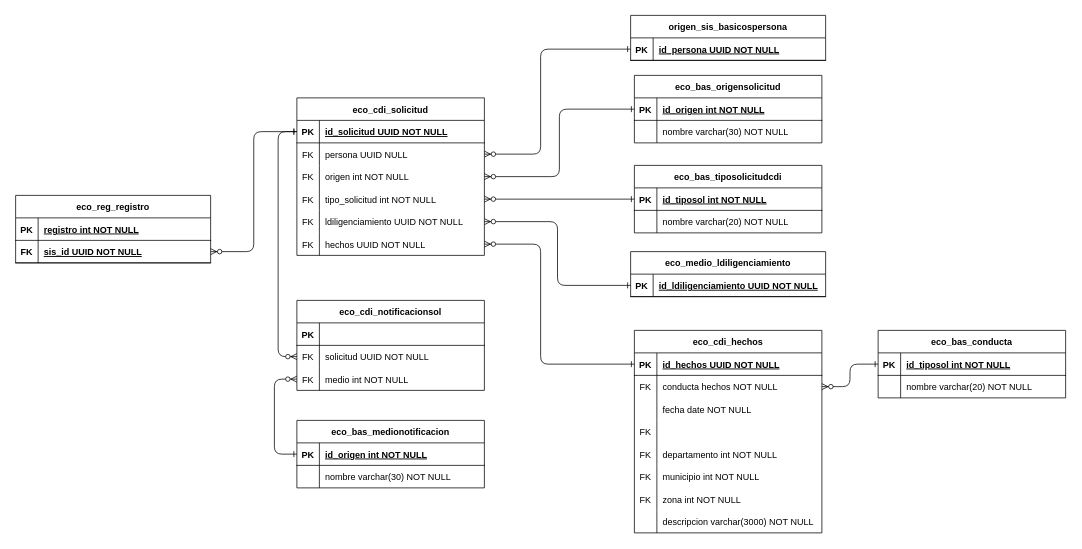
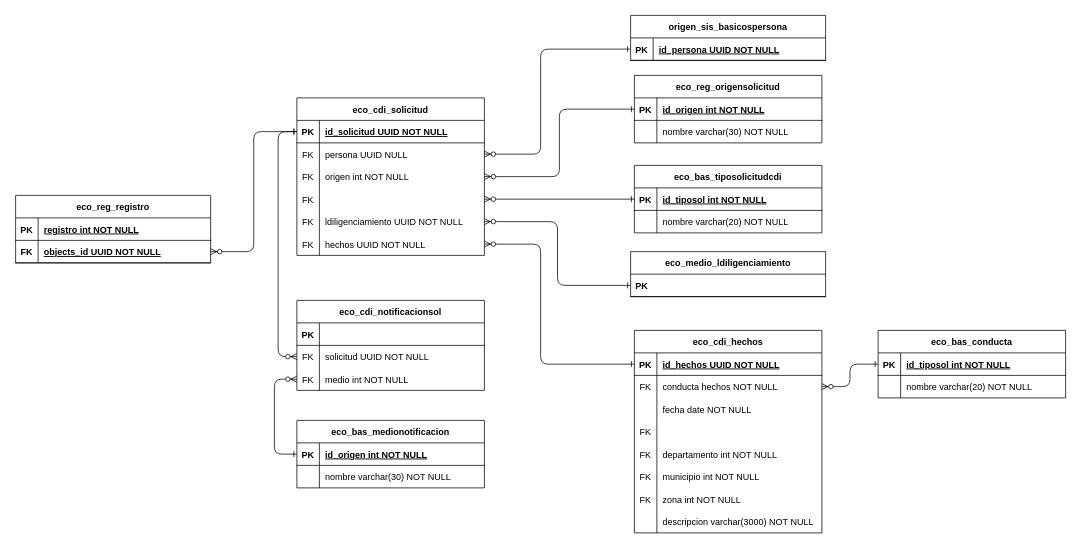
(728, 87) -> (728, 87)
(402, 199) -> none
(88, 252) -> (99, 252)
(739, 285) -> none
